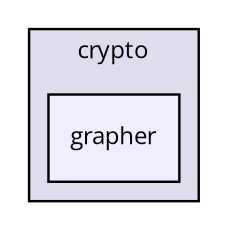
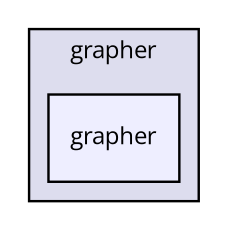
(114, 52) -> (114, 52)
